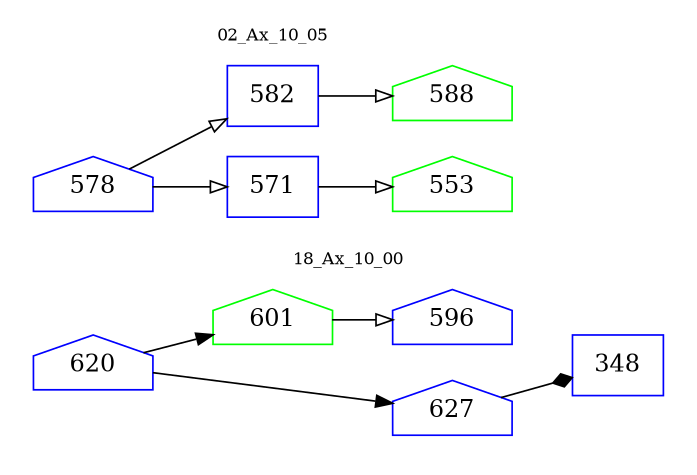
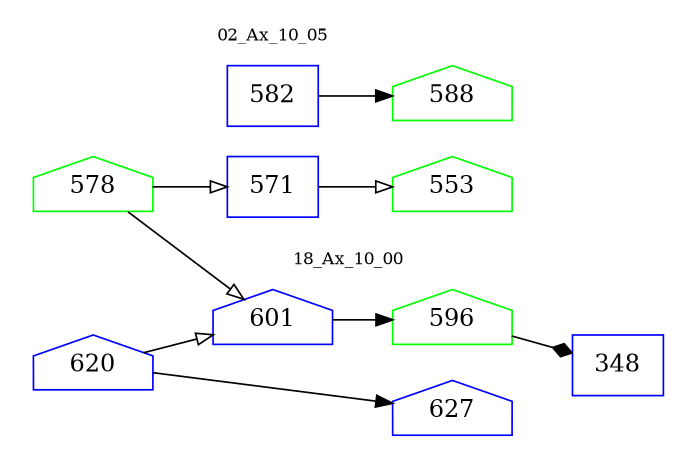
(347, 96) -> (347, 96)
(170, 148) -> (184, 254)
(93, 187) -> (93, 187)
(273, 320) -> (273, 320)
(354, 320) -> (354, 320)
(452, 320) -> (452, 320)
(170, 346) -> (170, 346)
(527, 390) -> (532, 342)
